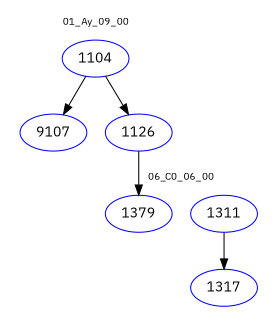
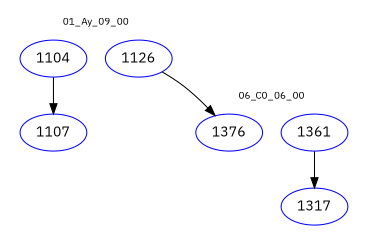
(114, 91) -> none
(53, 133) -> (53, 133)
(139, 214) -> (229, 133)
(224, 214) -> (314, 133)
